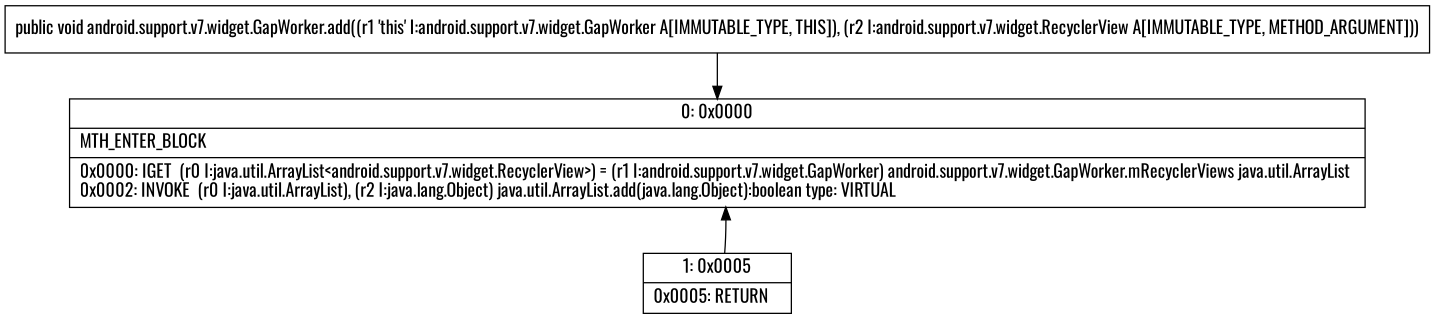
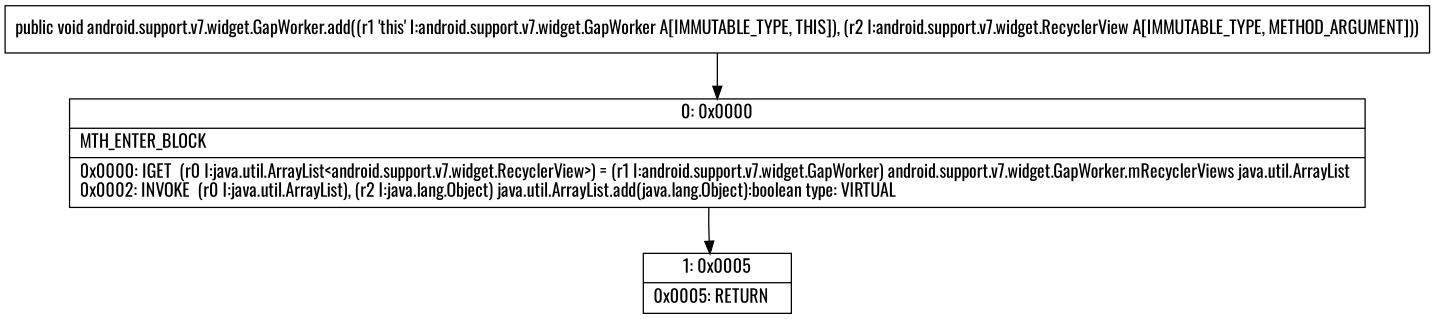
(726, 237) -> (709, 224)
